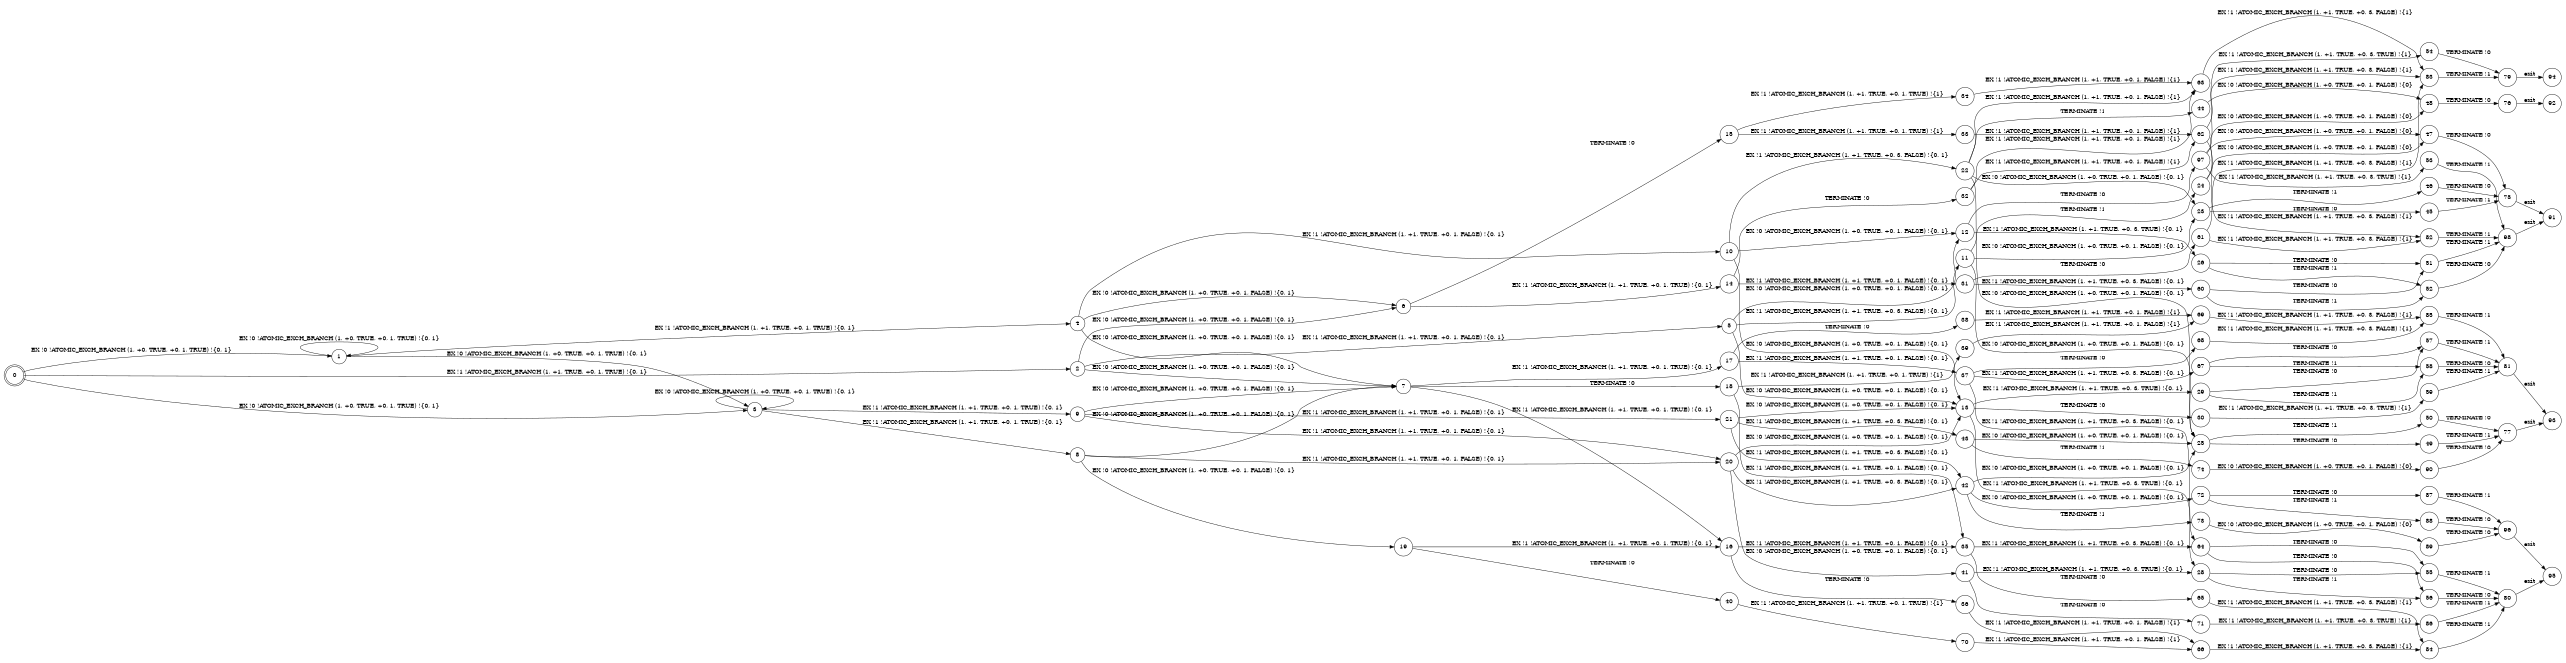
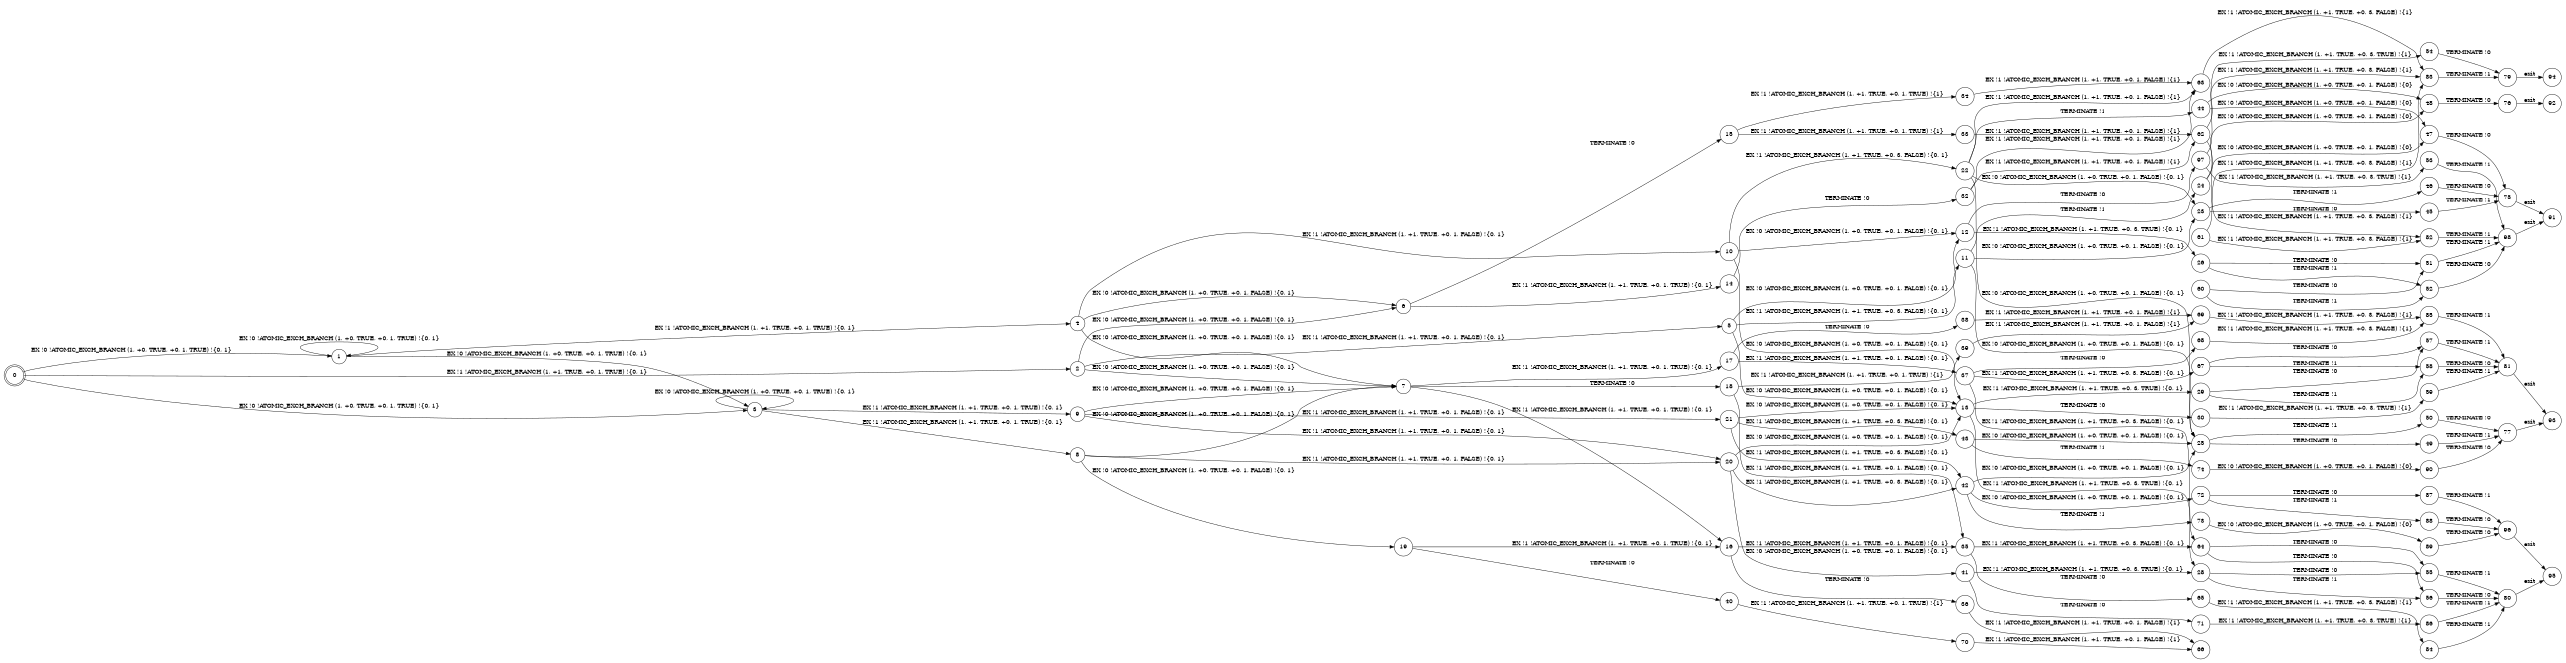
(2309, 136) -> (2319, 106)
(1965, 284) -> none
(2313, 650) -> none
